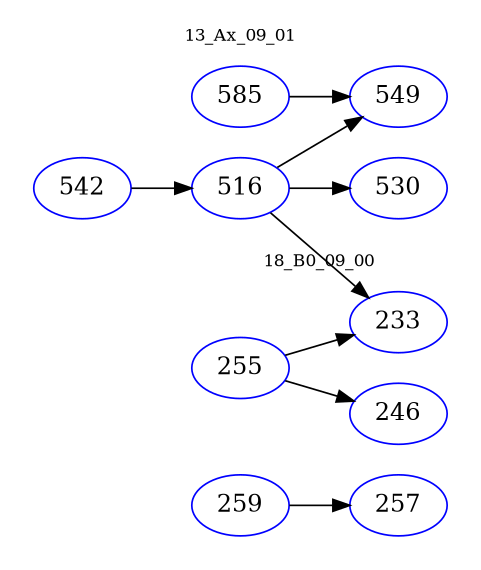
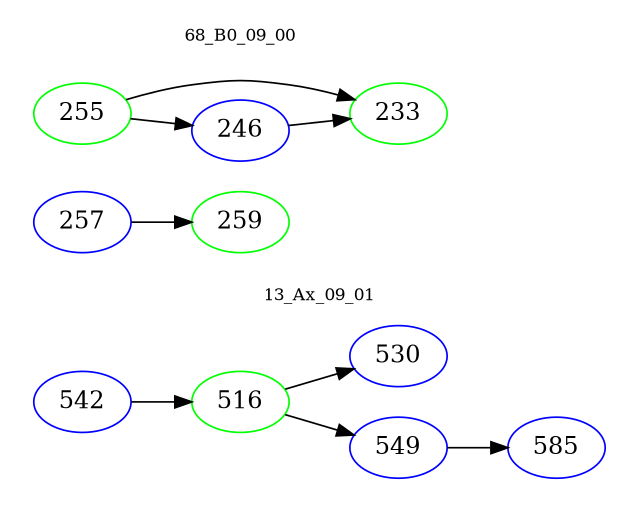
(311, 97) -> (469, 448)
(240, 188) -> (240, 402)
(321, 257) -> (311, 123)
(319, 262) -> (240, 36)
(399, 322) -> (399, 114)
(240, 368) -> (82, 114)
(240, 505) -> (240, 222)
(311, 505) -> (153, 222)
